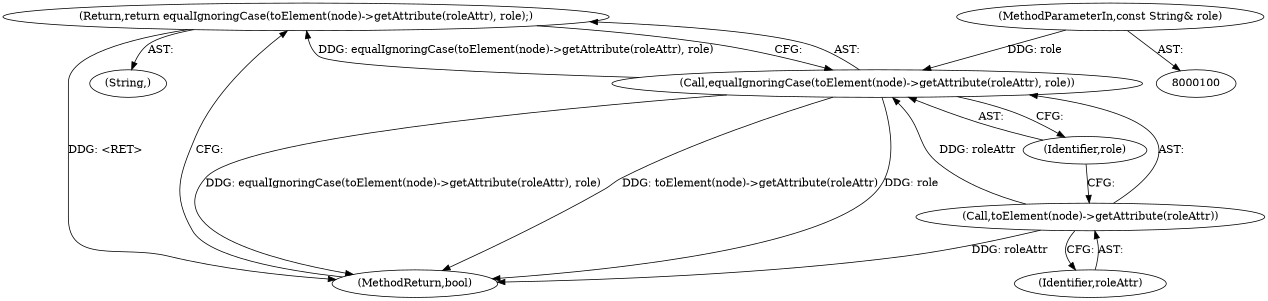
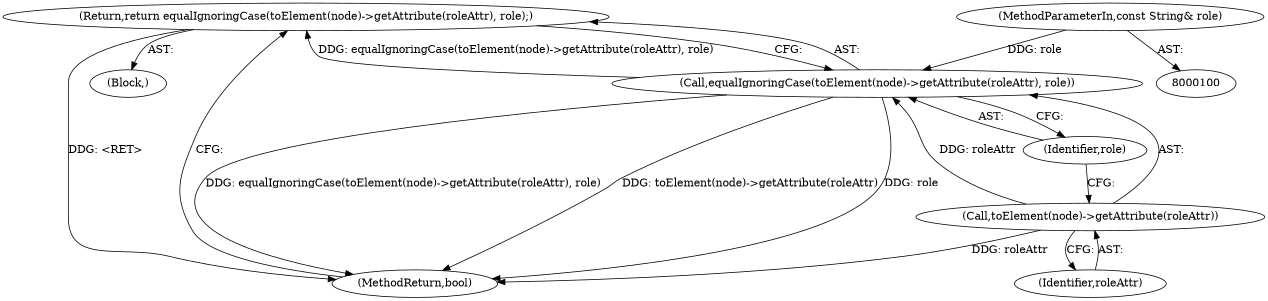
(128, 84) -> (128, 84)
